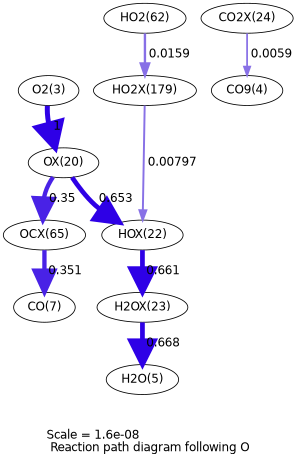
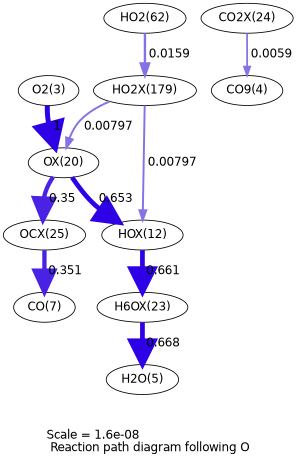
none -> (85, 116)
(44, 235) -> (44, 235)
(142, 235) -> (142, 235)
(142, 307) -> (142, 307)
